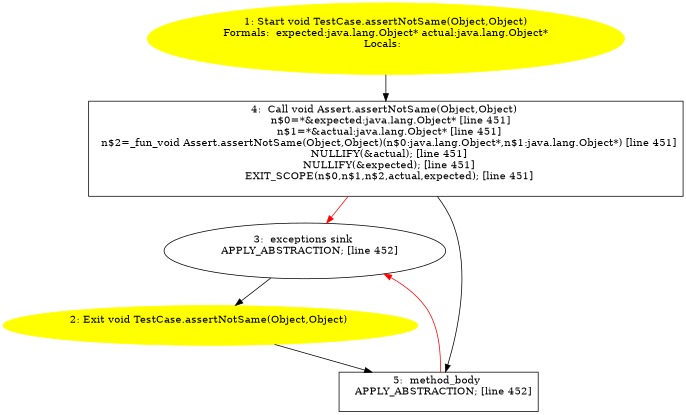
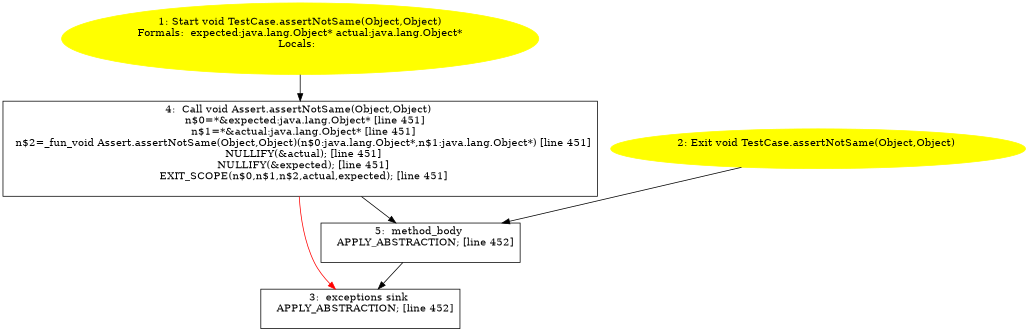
(305, 251) -> (360, 309)
(256, 289) -> none
(431, 317) -> (393, 273)
